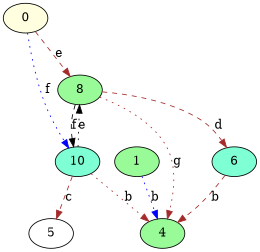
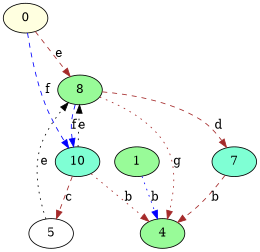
(40, 89) -> (40, 89)
(72, 121) -> (72, 121)
none -> (38, 161)
(234, 162) -> (234, 162)
